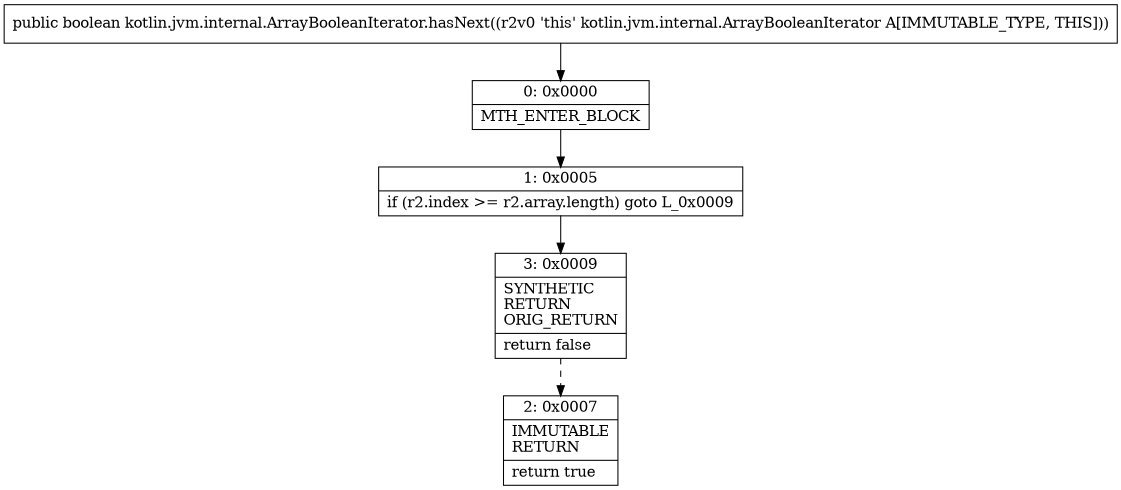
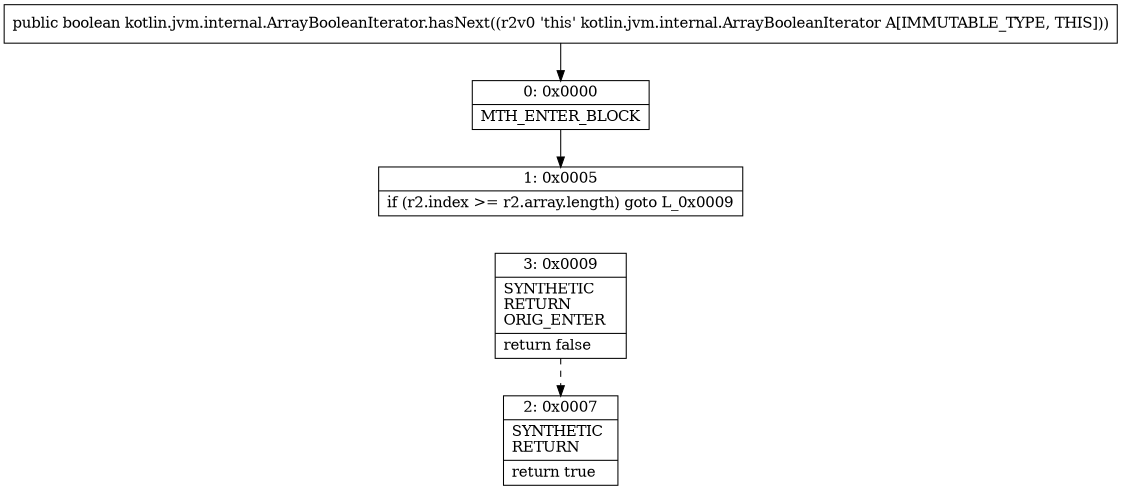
(561, 229) -> none
(561, 320) -> (554, 320)
(561, 432) -> (558, 432)
